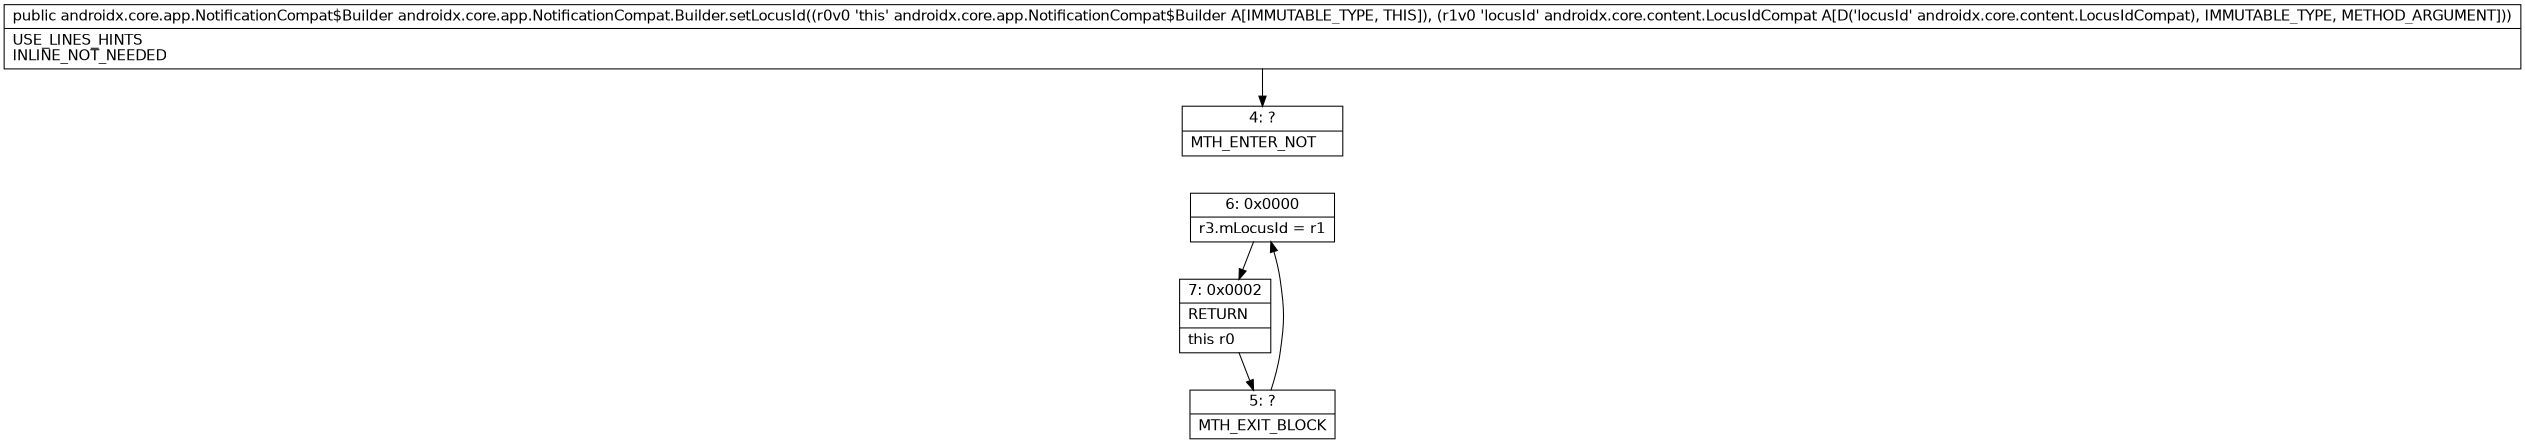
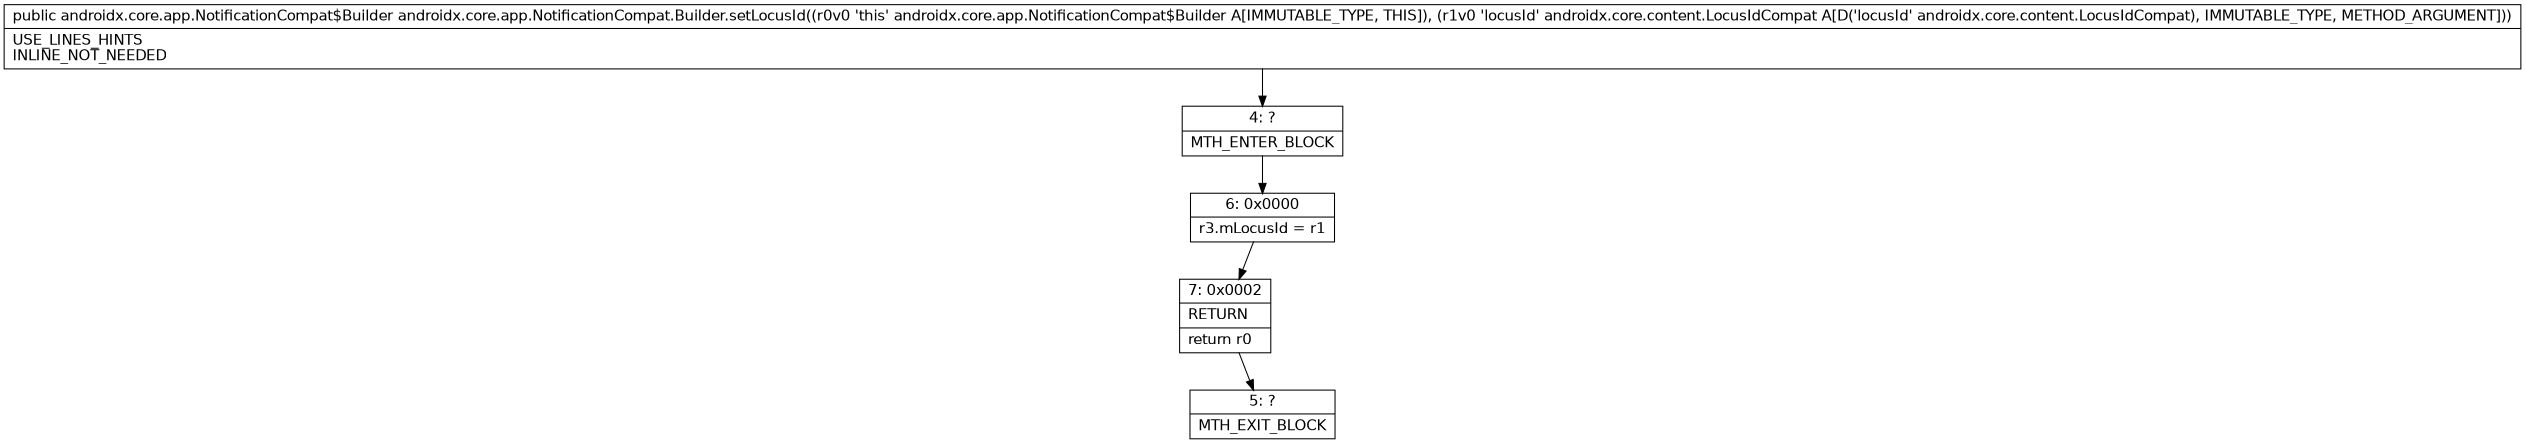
(1253, 143) -> (1263, 143)
(1283, 321) -> (1263, 169)
(1212, 340) -> (1220, 340)
